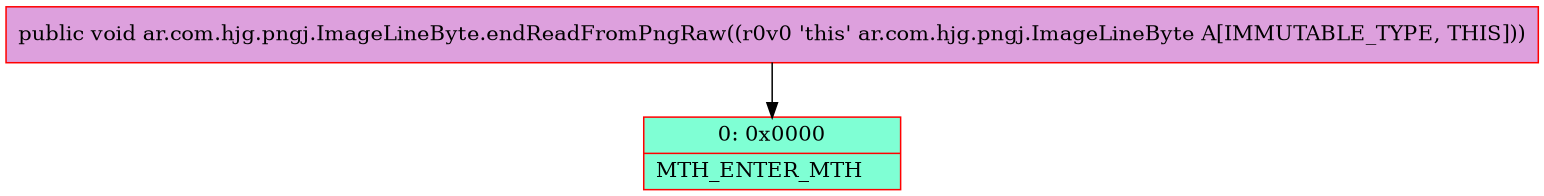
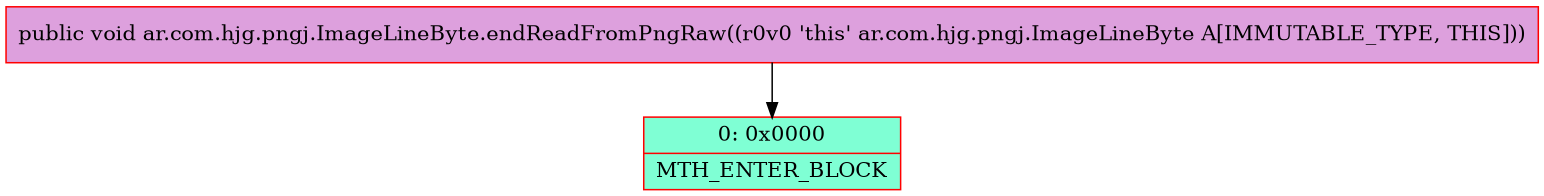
(759, 171) -> (772, 171)
